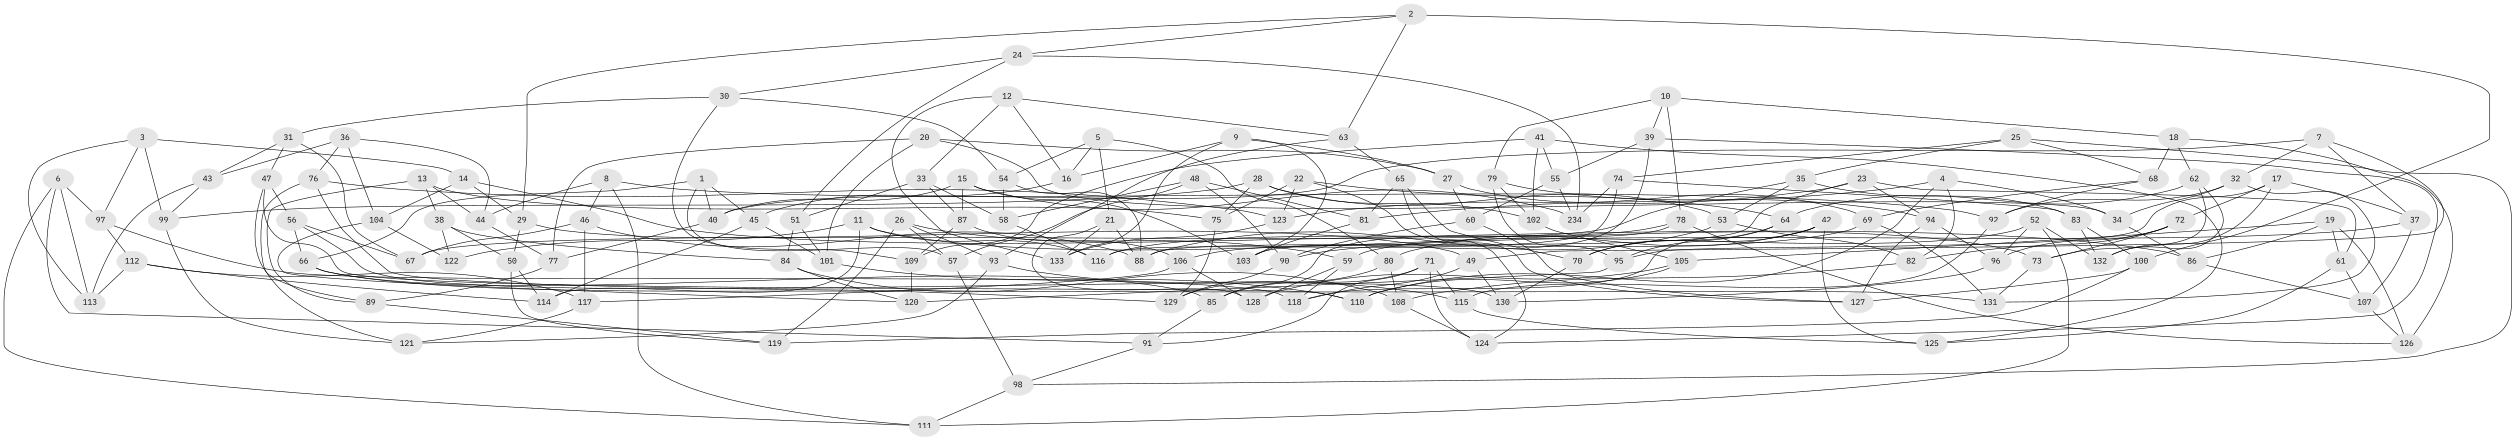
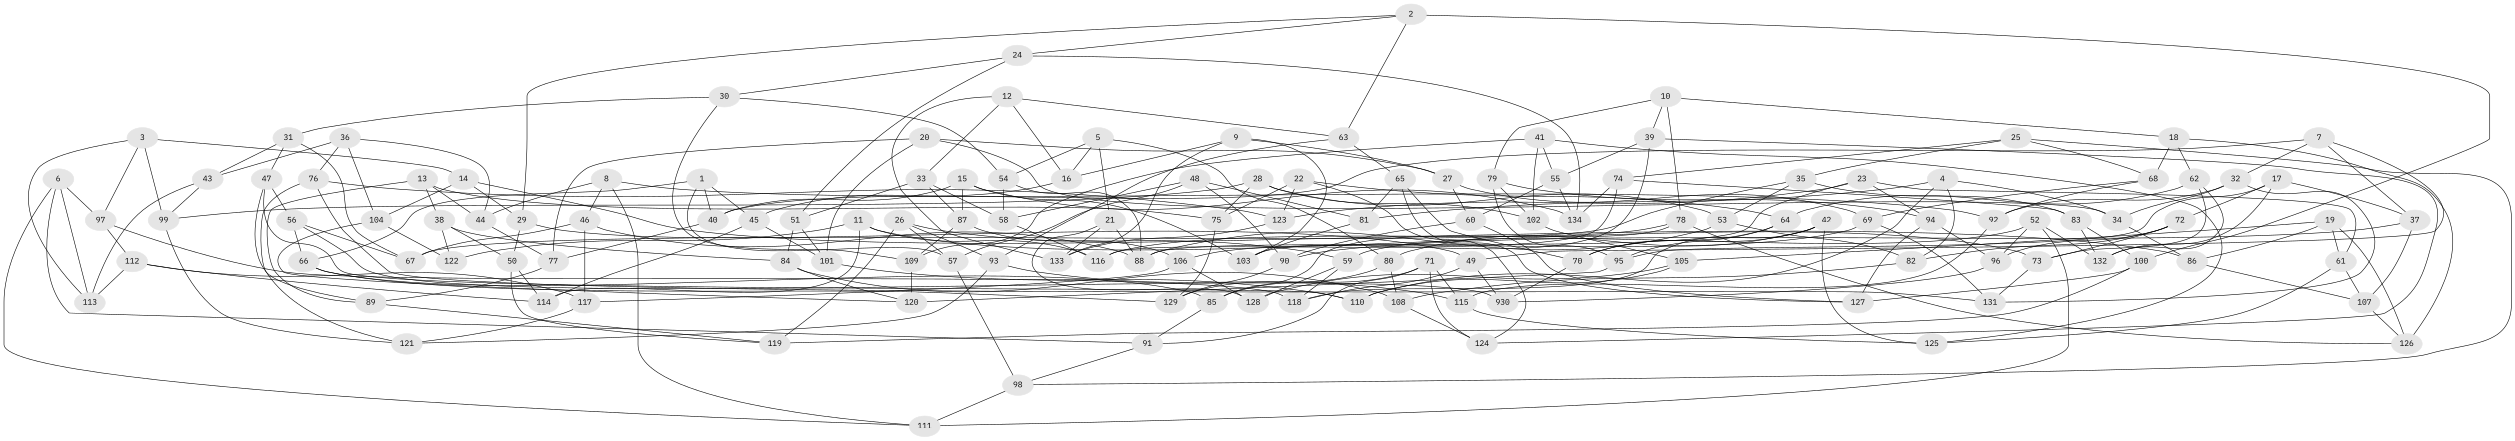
(1575, 220) -> (1575, 220)
(1503, 303) -> (1503, 303)
